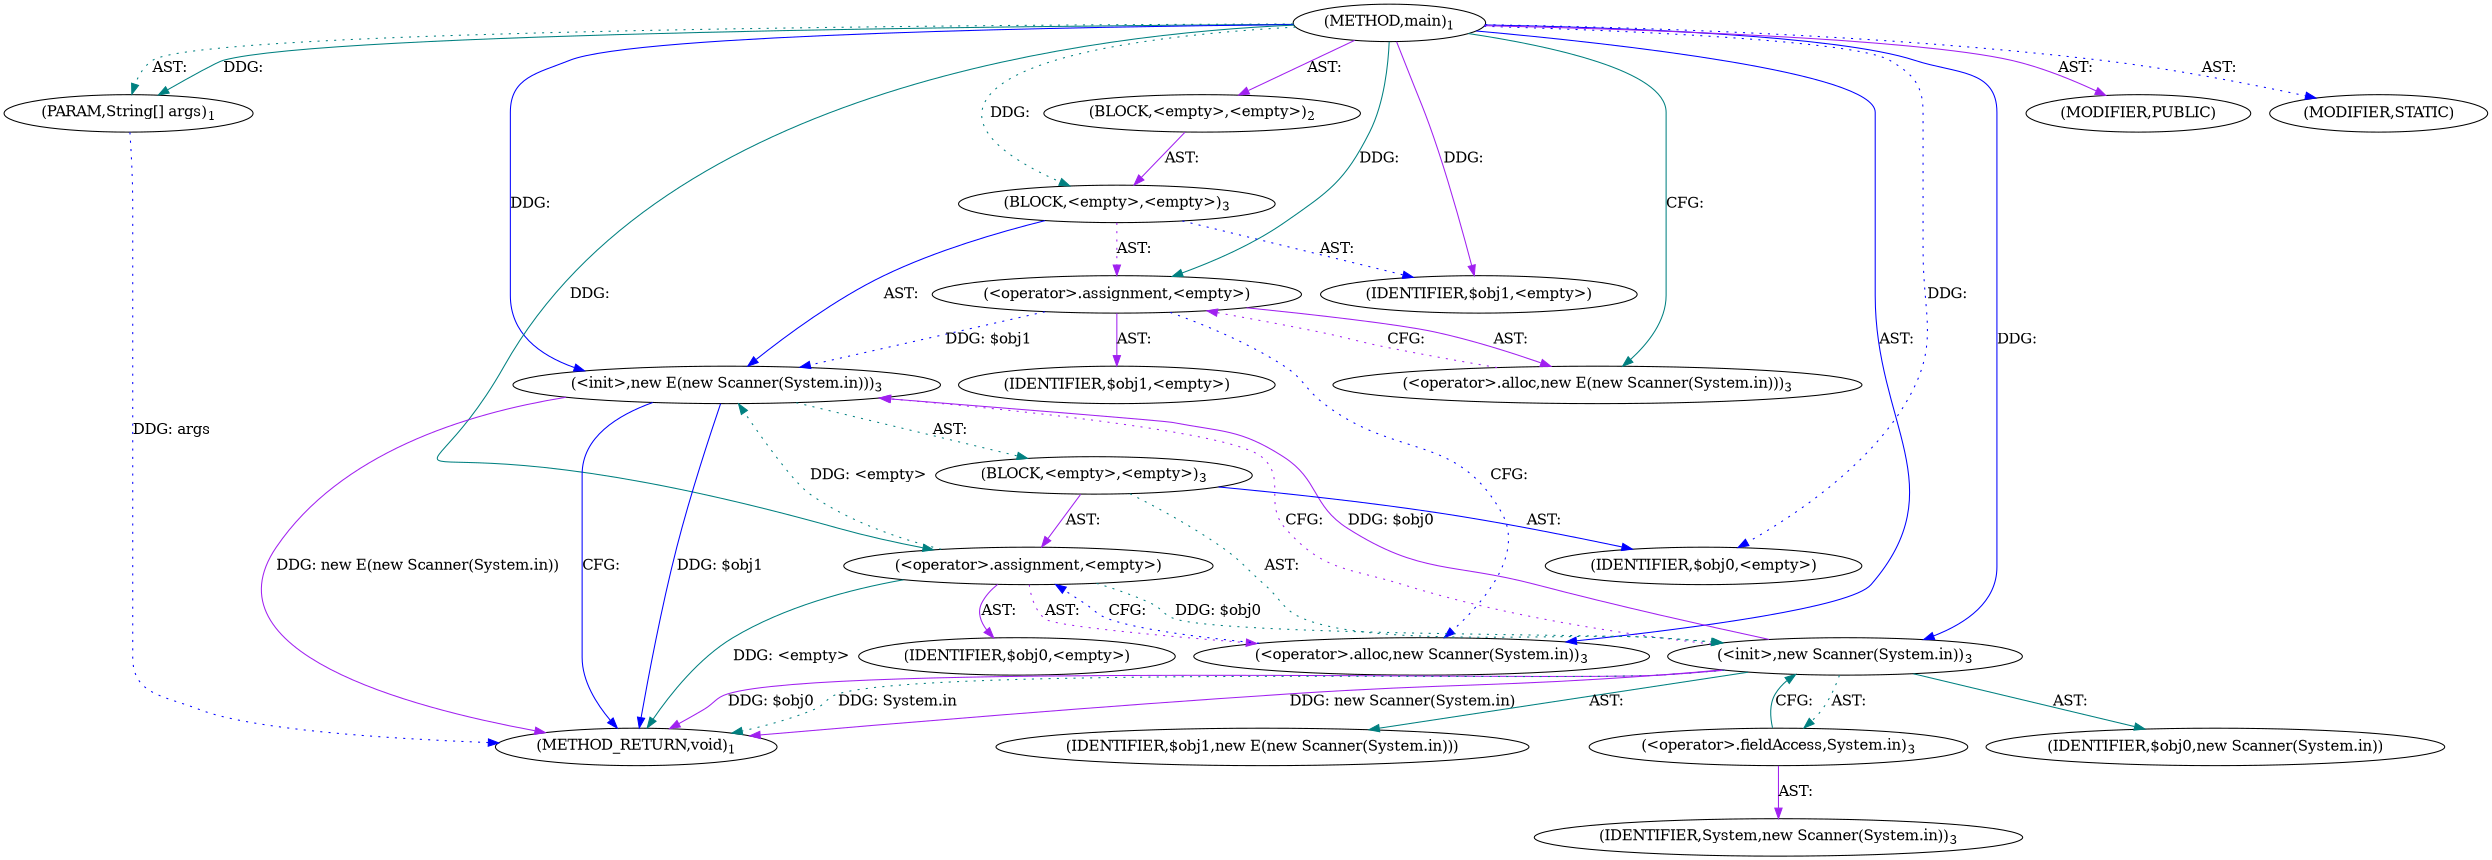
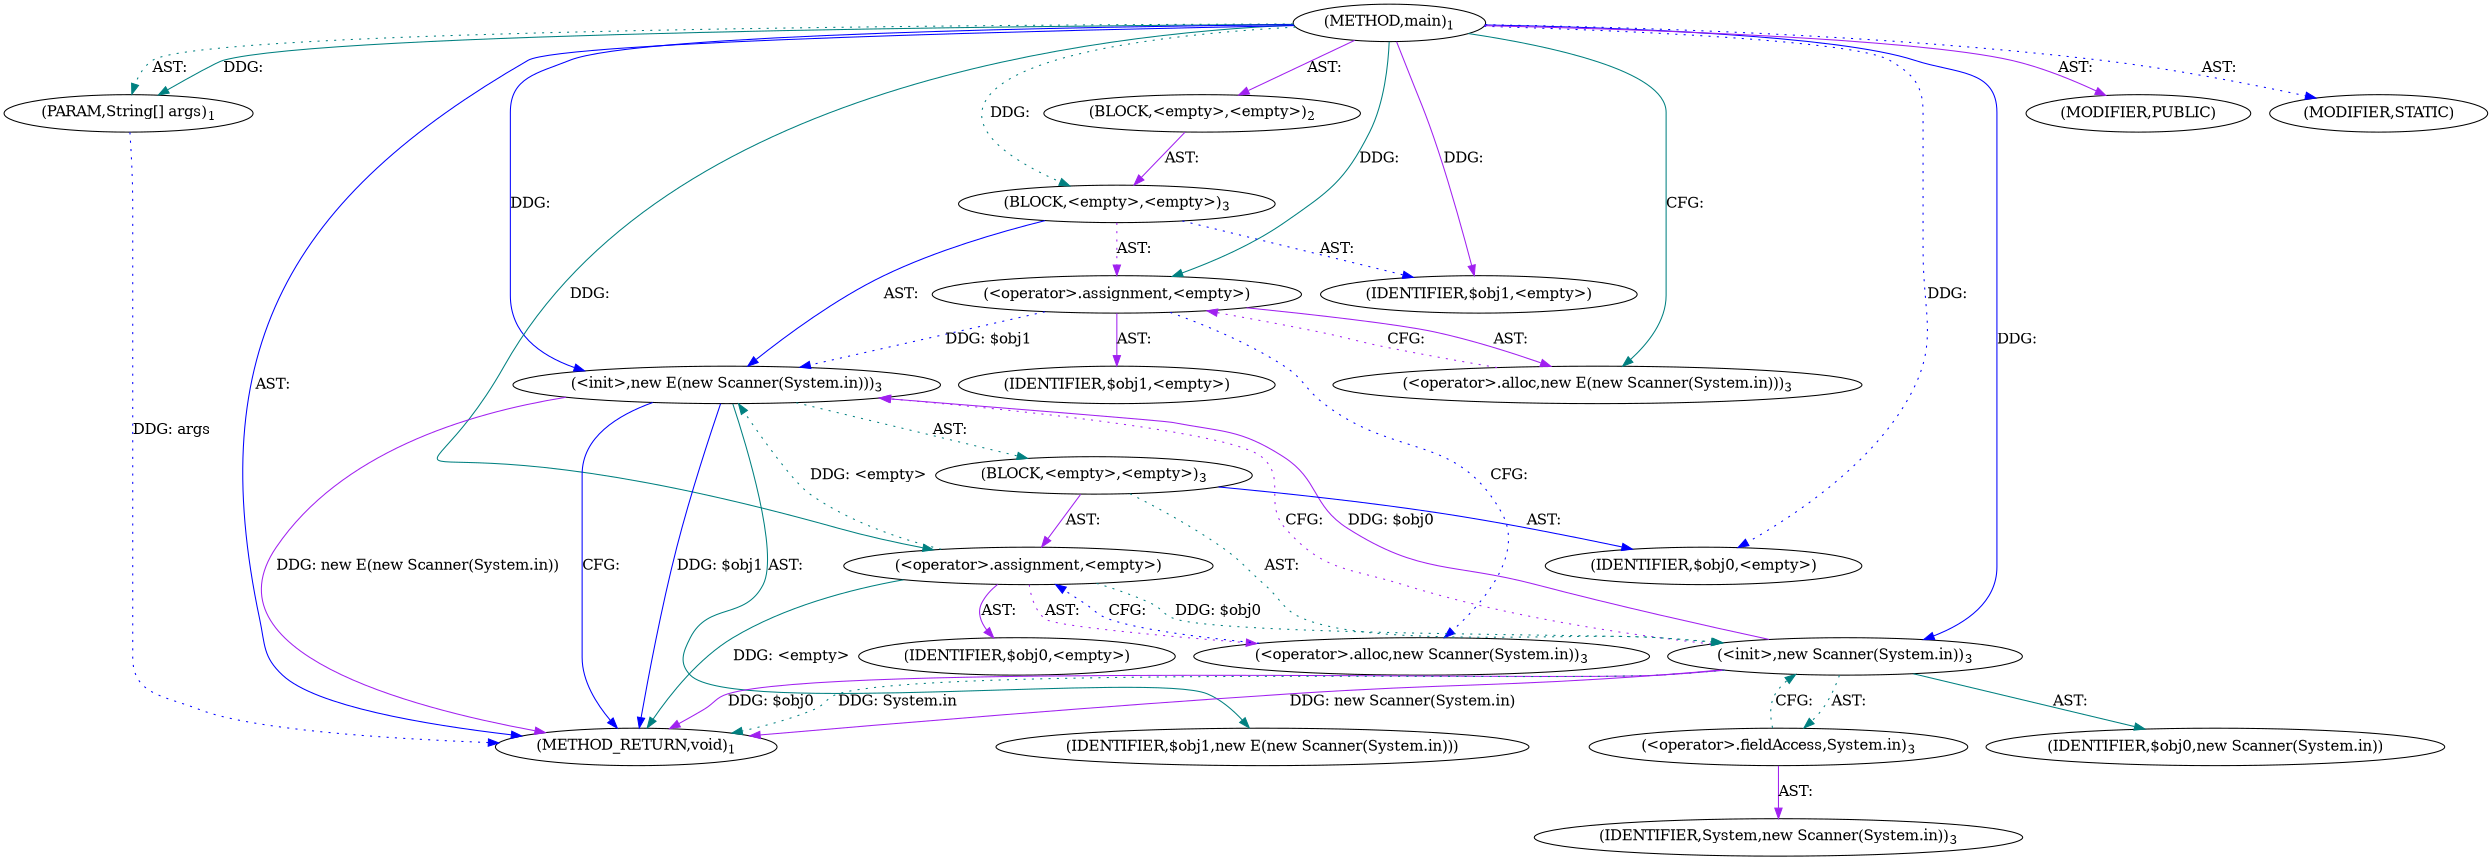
(1875, 299) -> (440, 117)
(1564, 700) -> (810, 693)
(1772, 702) -> (1772, 702)
